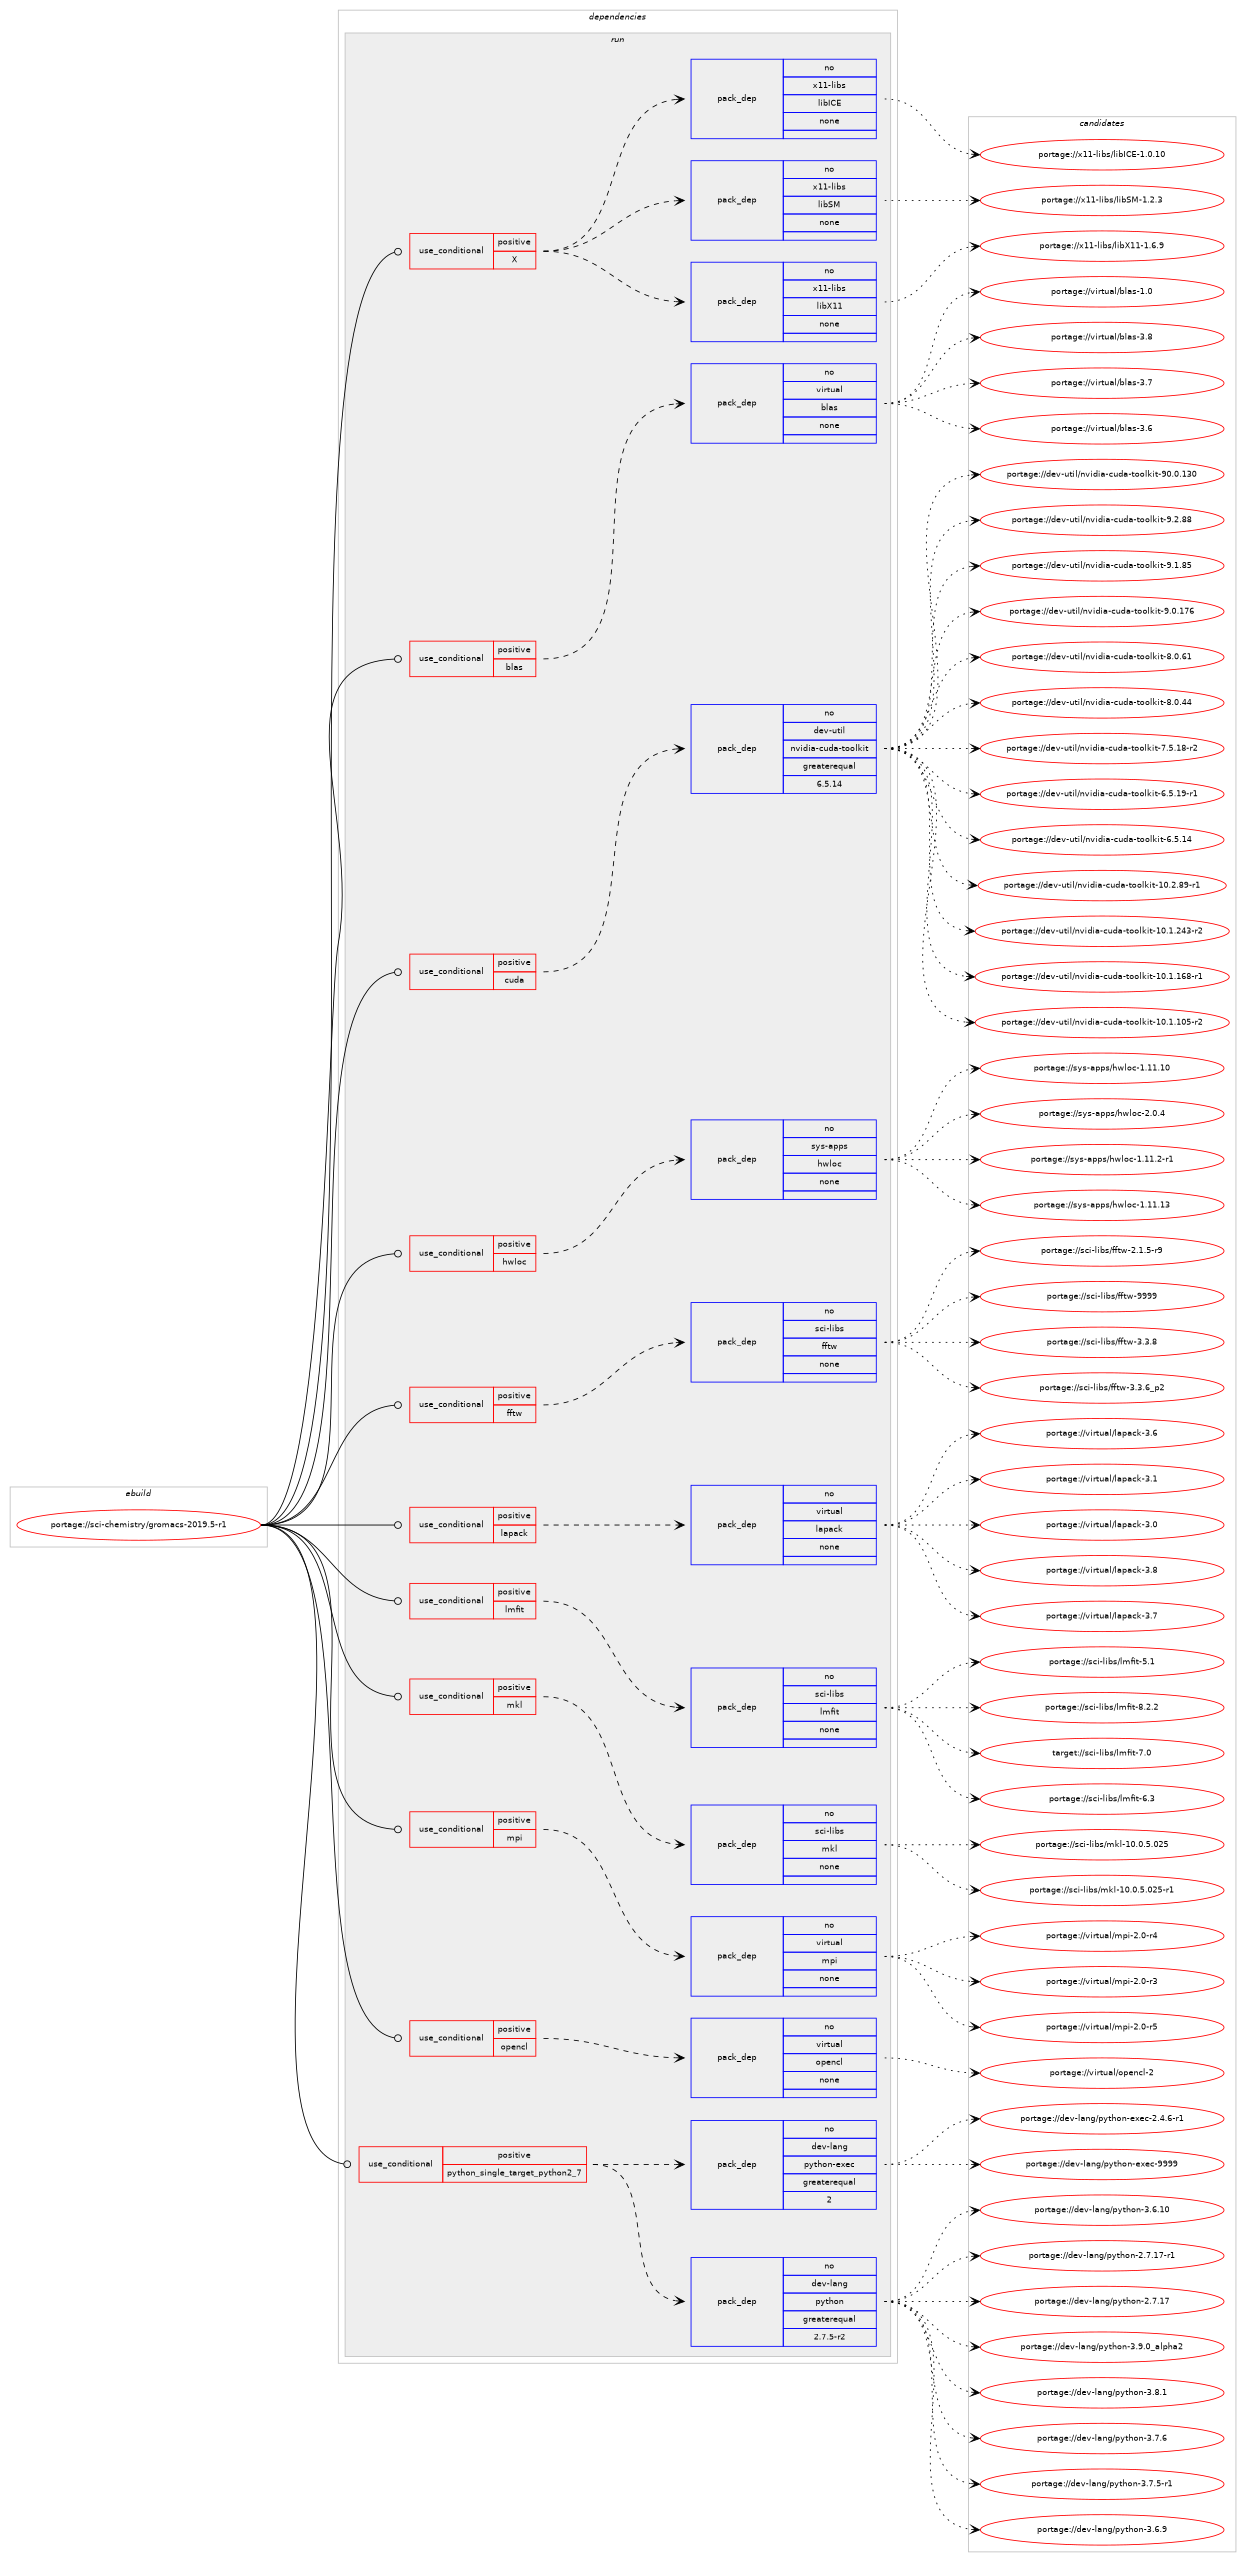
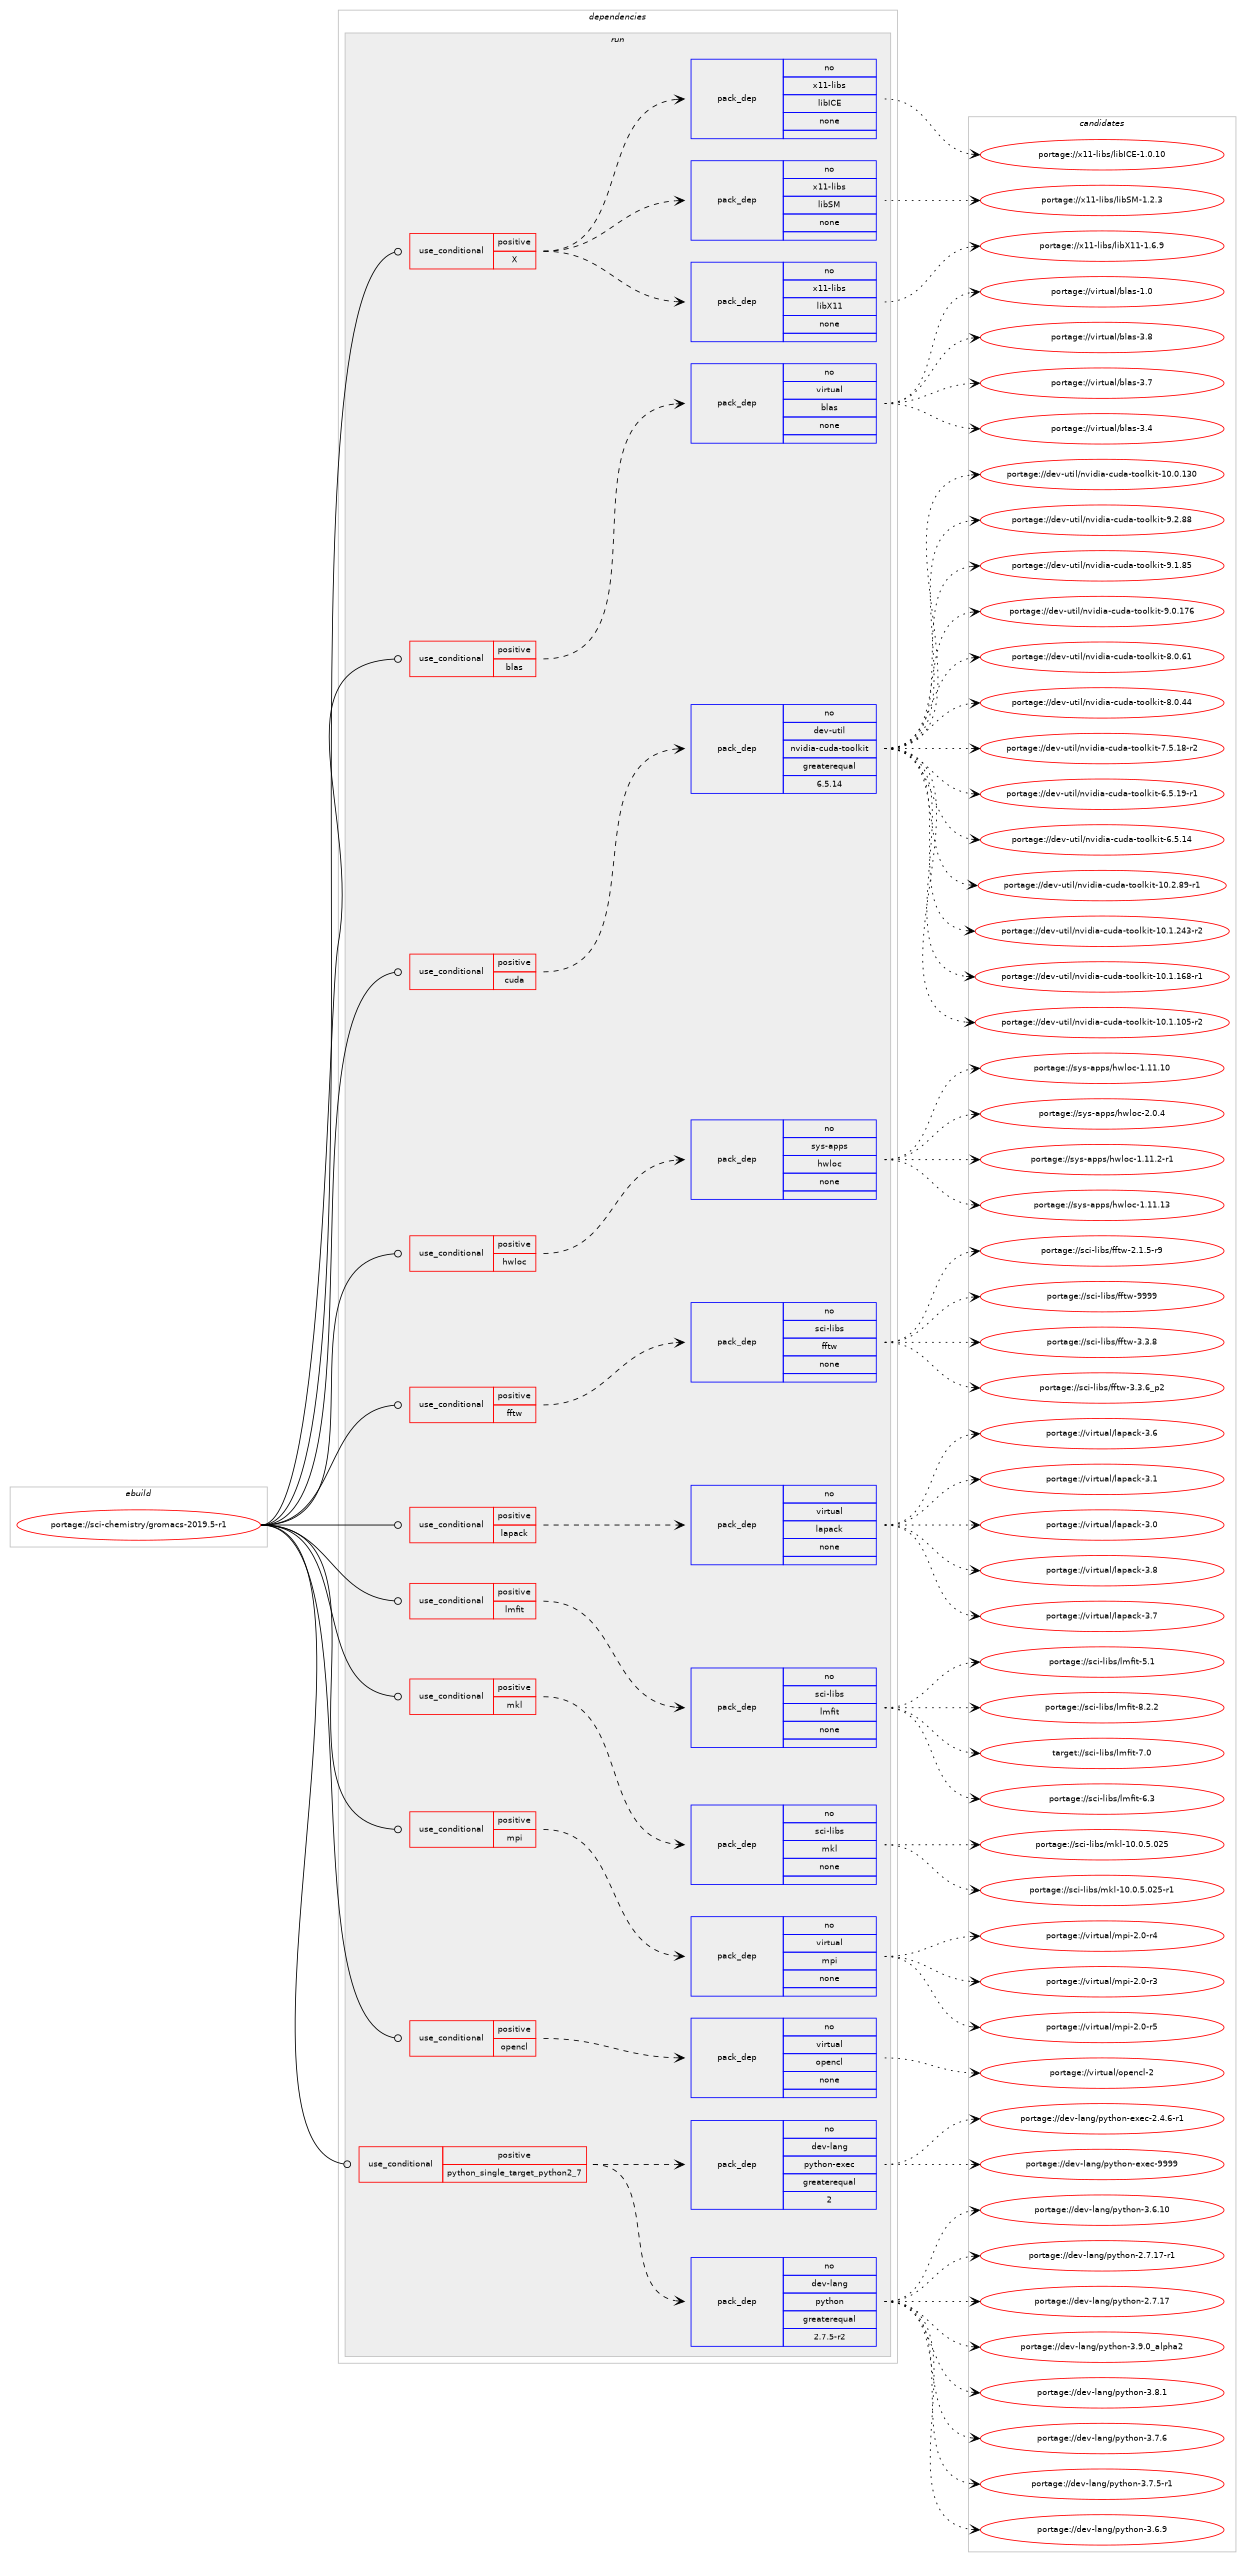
(1102, 429) -> (1102, 429)
(1102, 475) -> (1102, 475)
